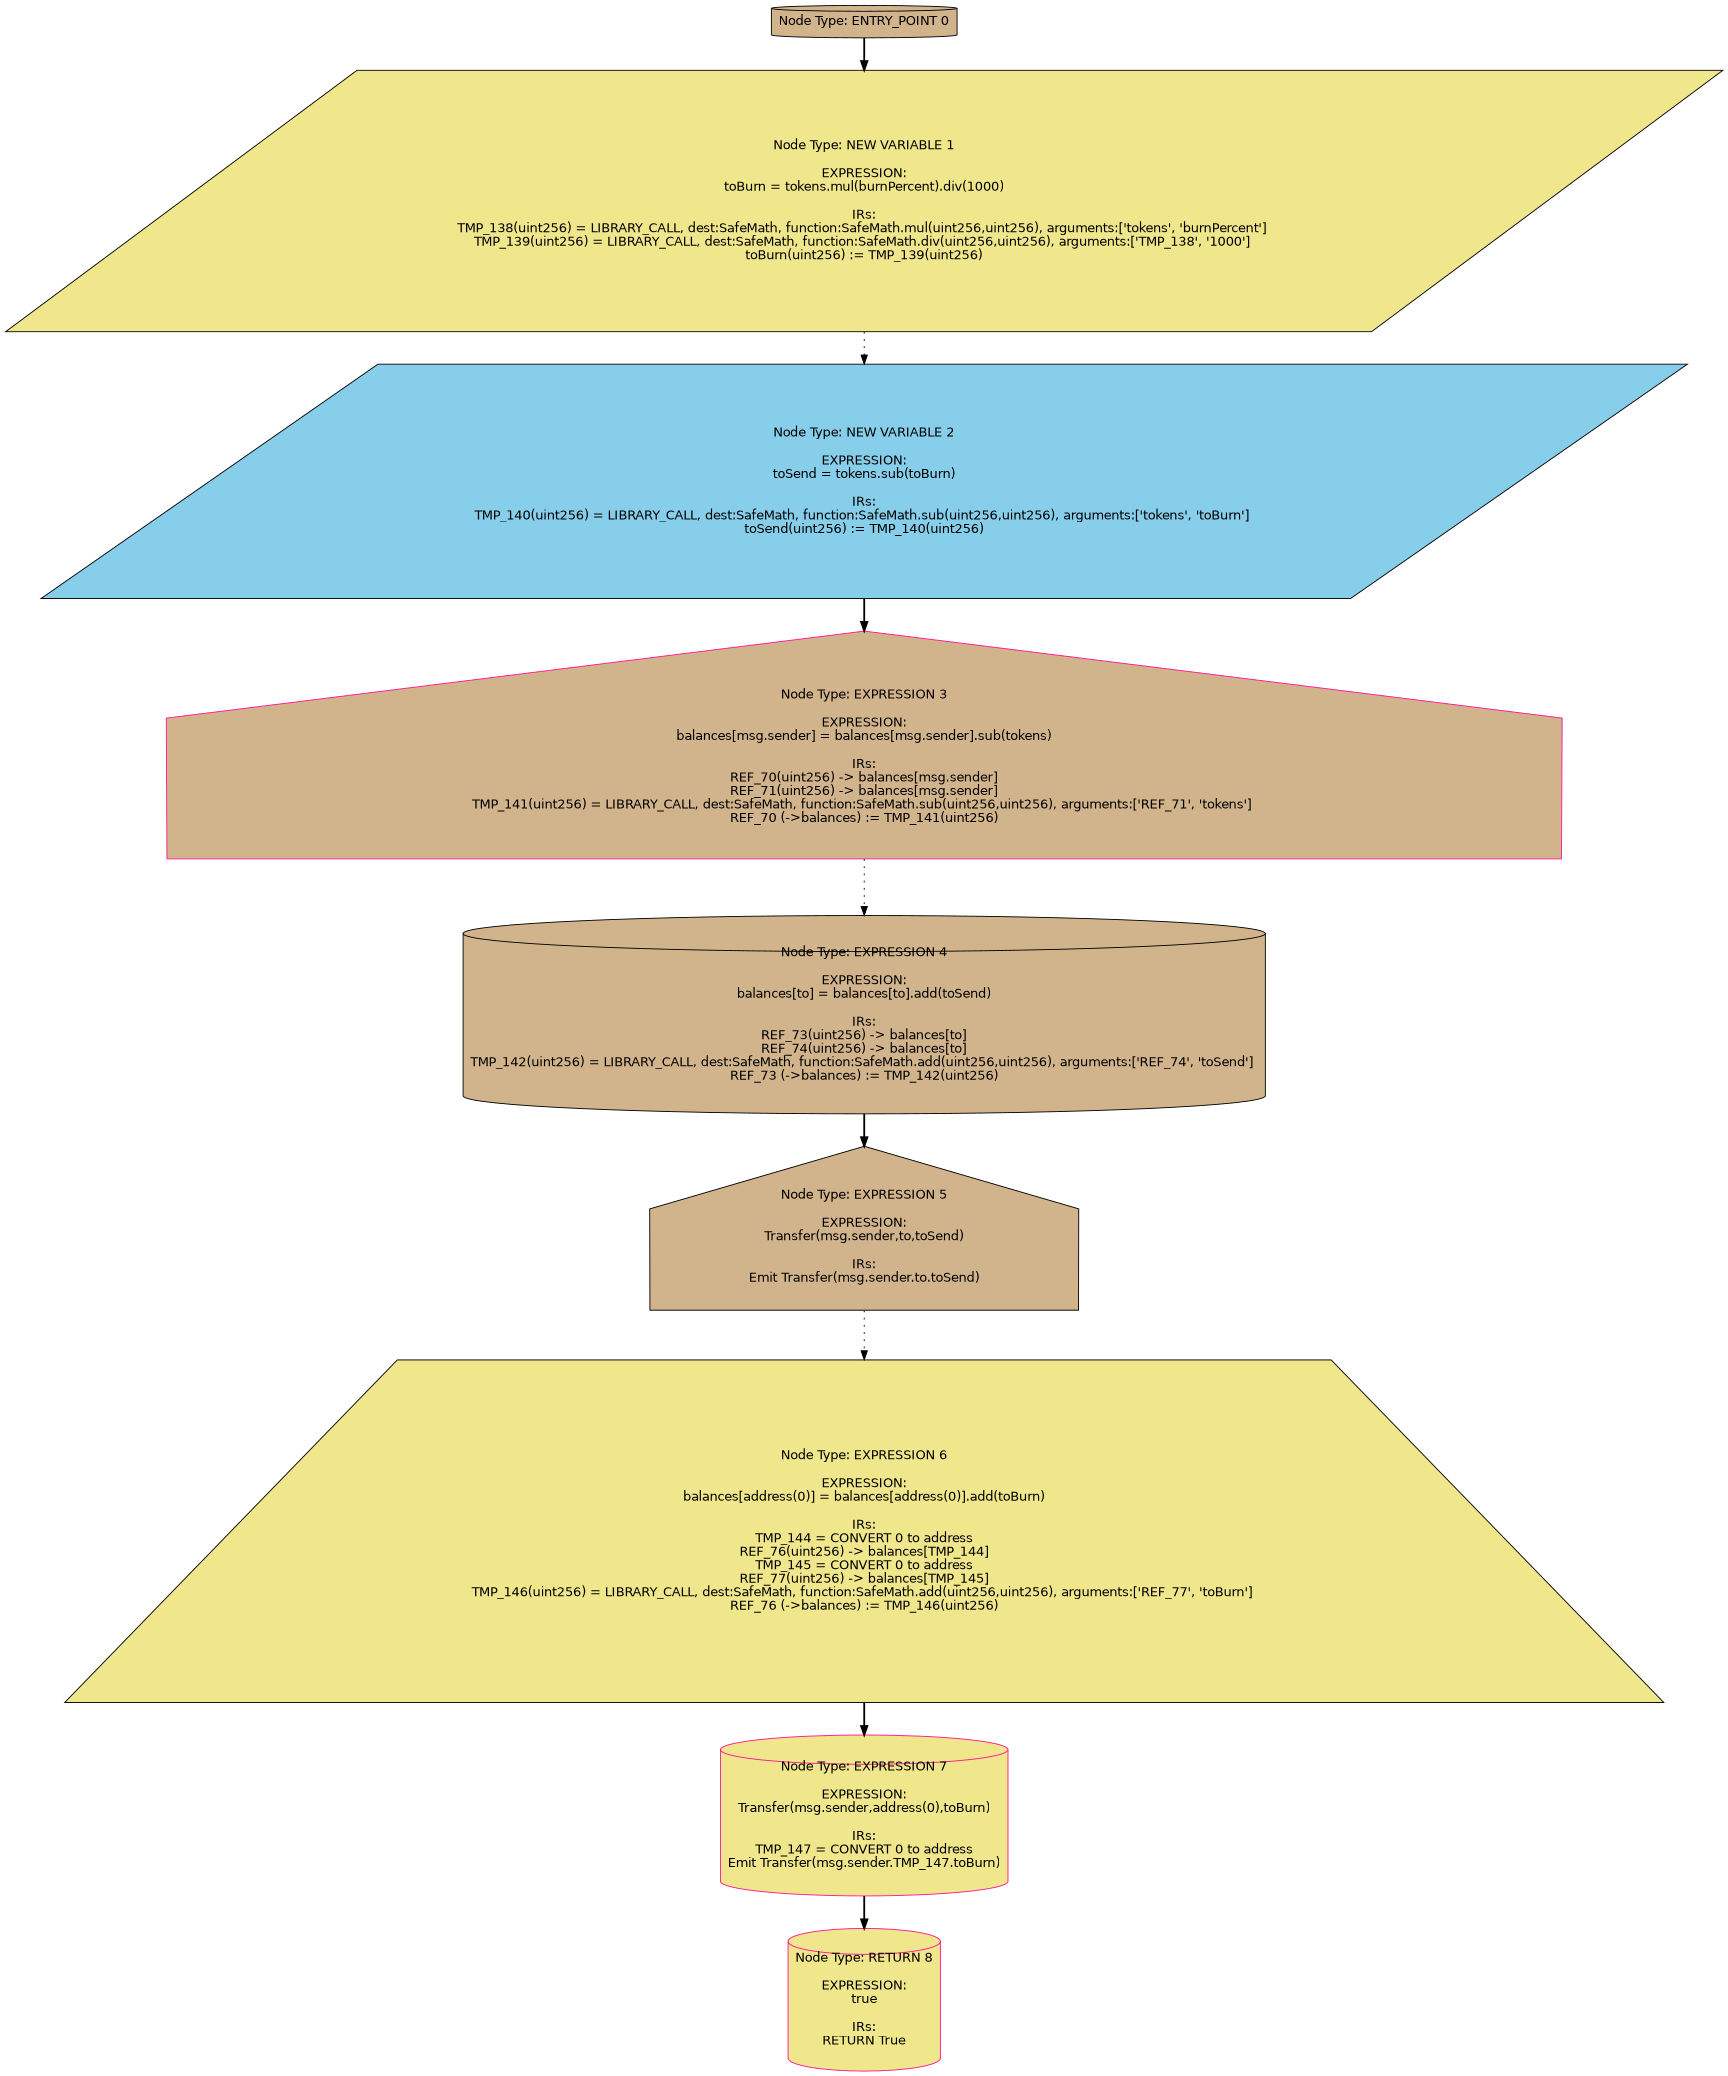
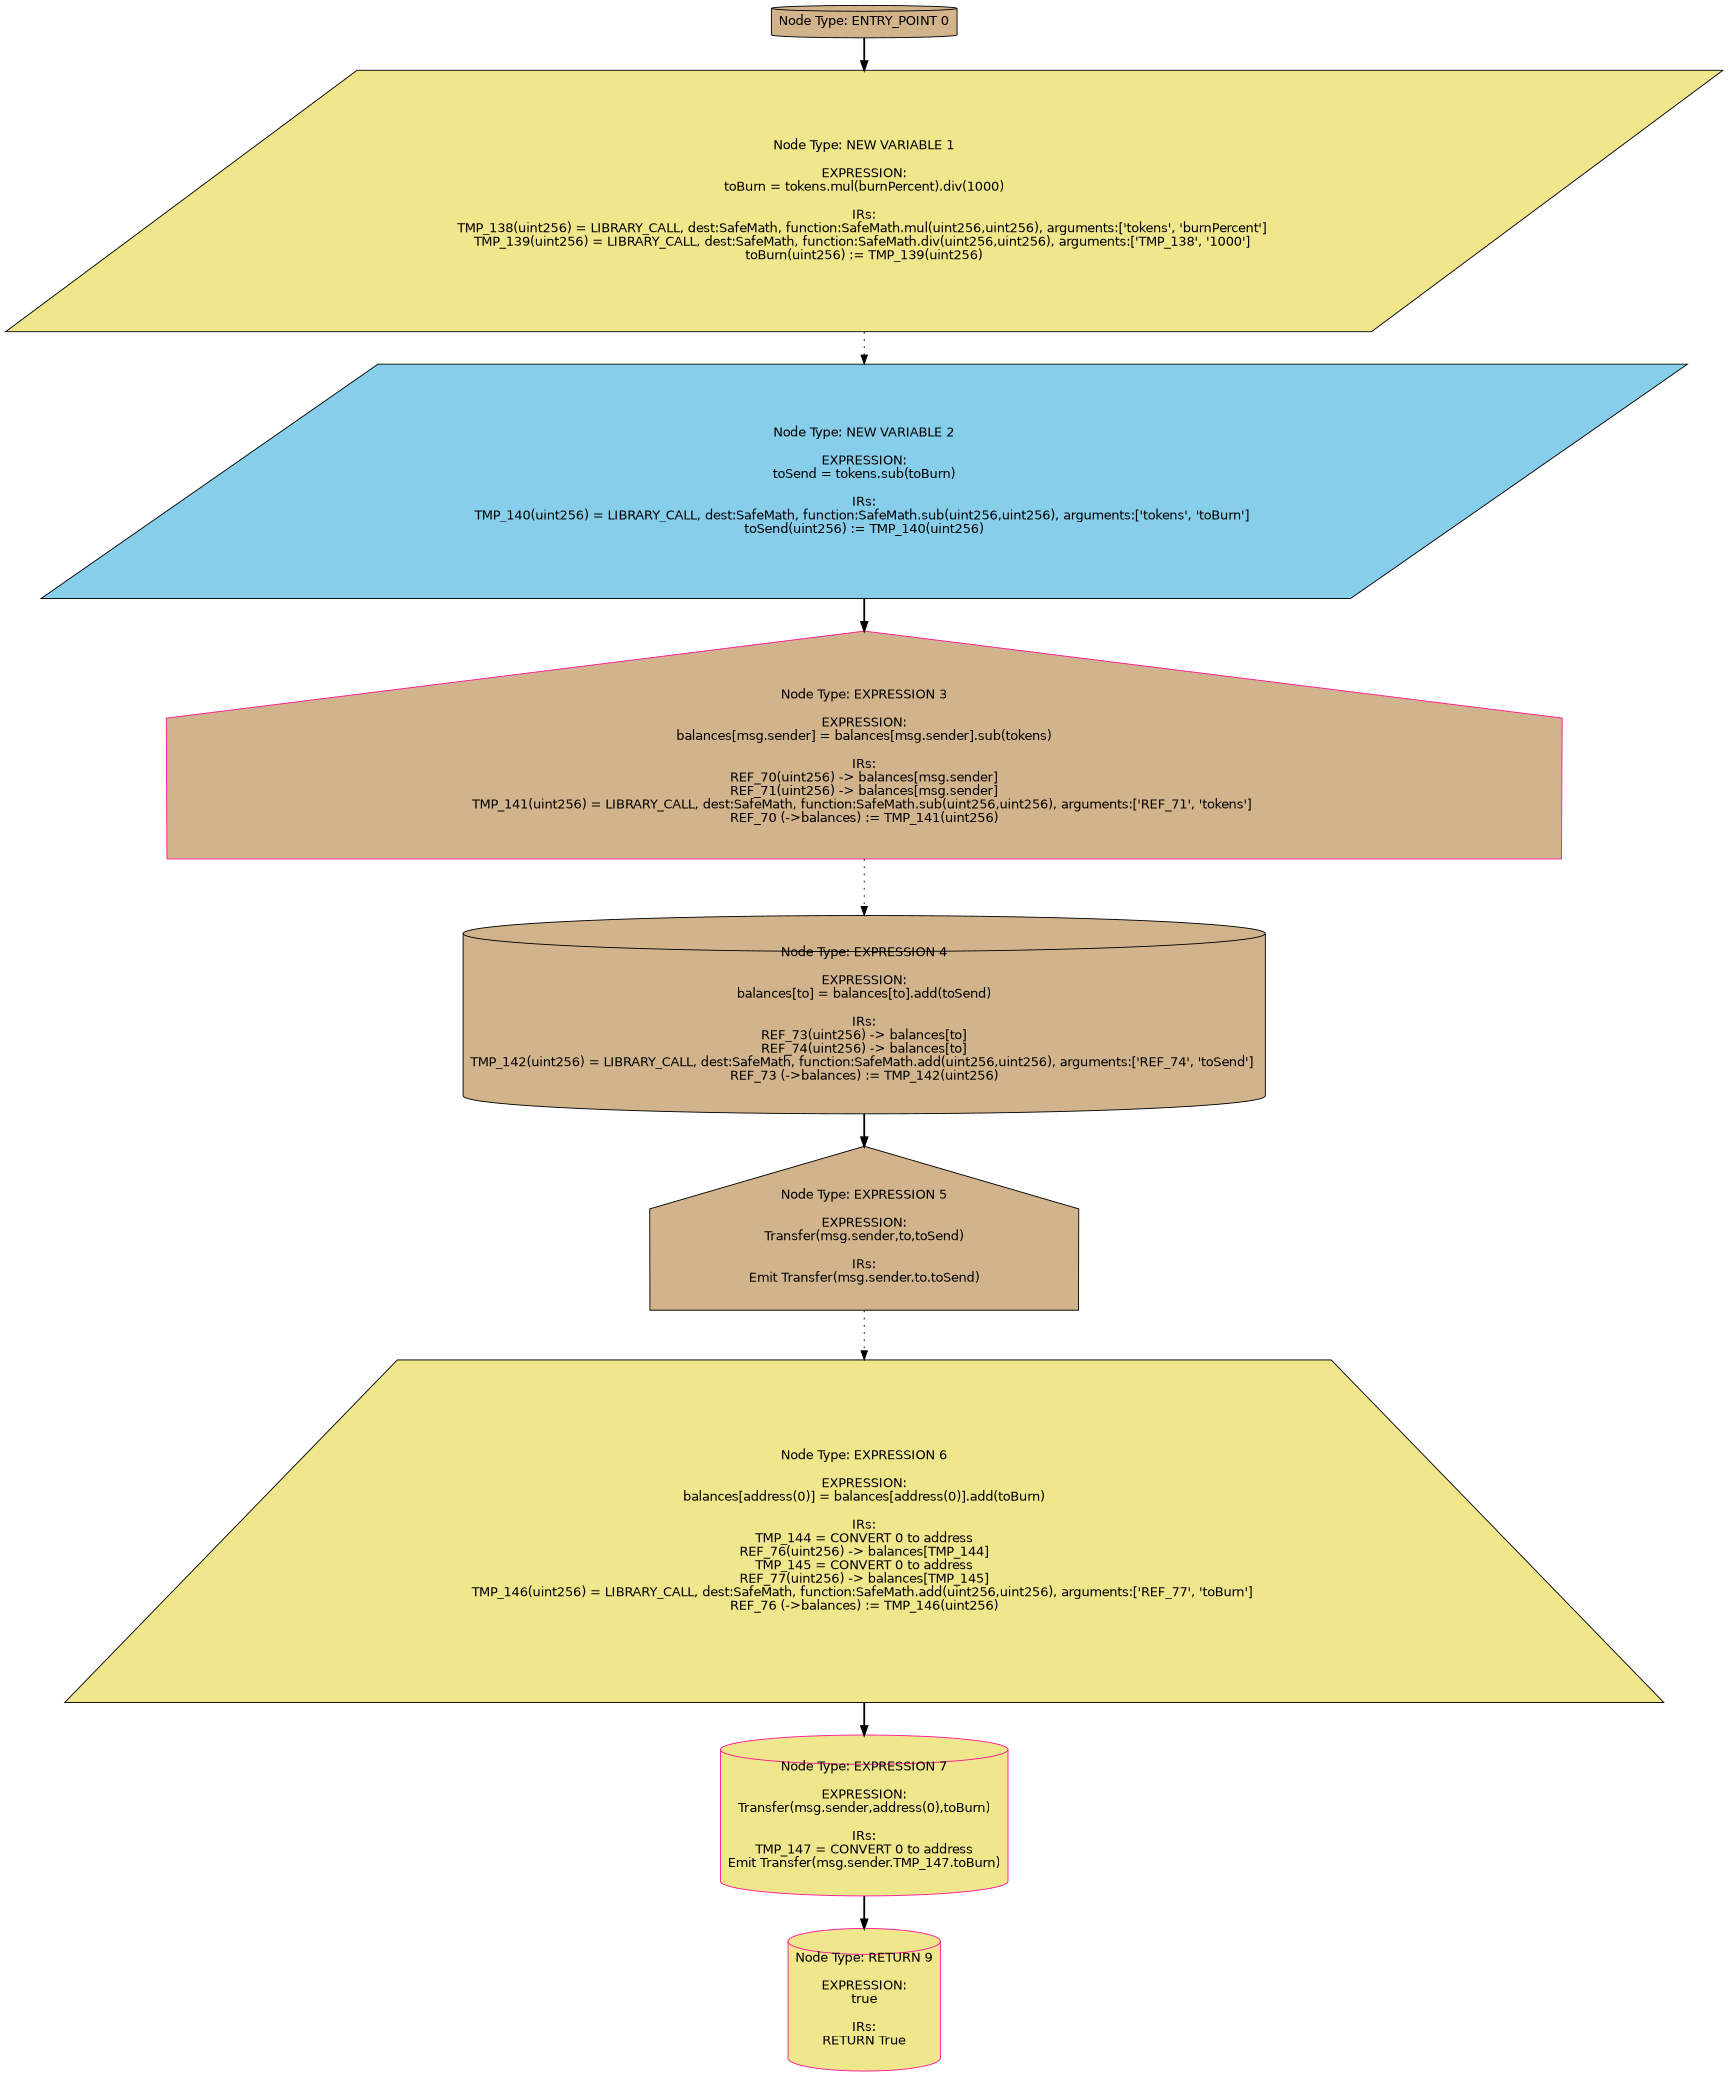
(864, 2000) -> (864, 2000)
